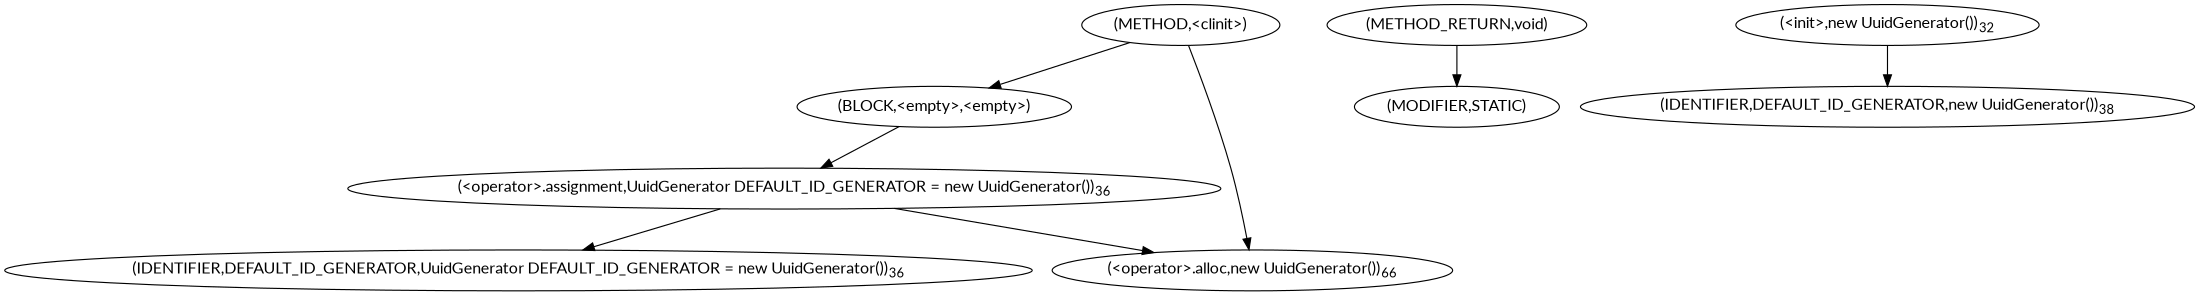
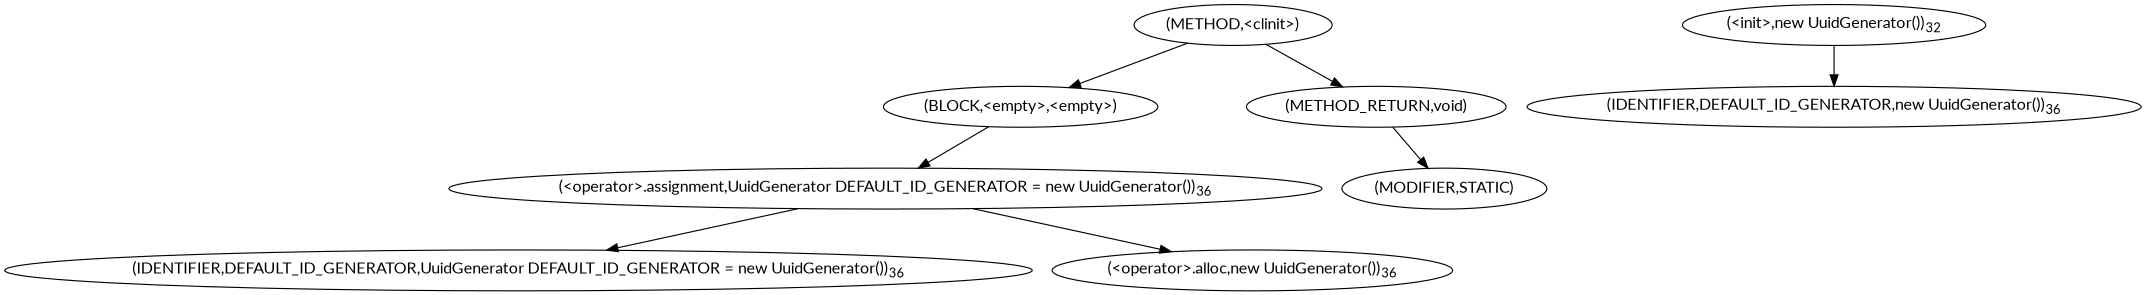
(2107, 105) -> (2053, 105)
(1222, 140) -> (1299, 63)
(1389, 269) -> (1389, 269)
